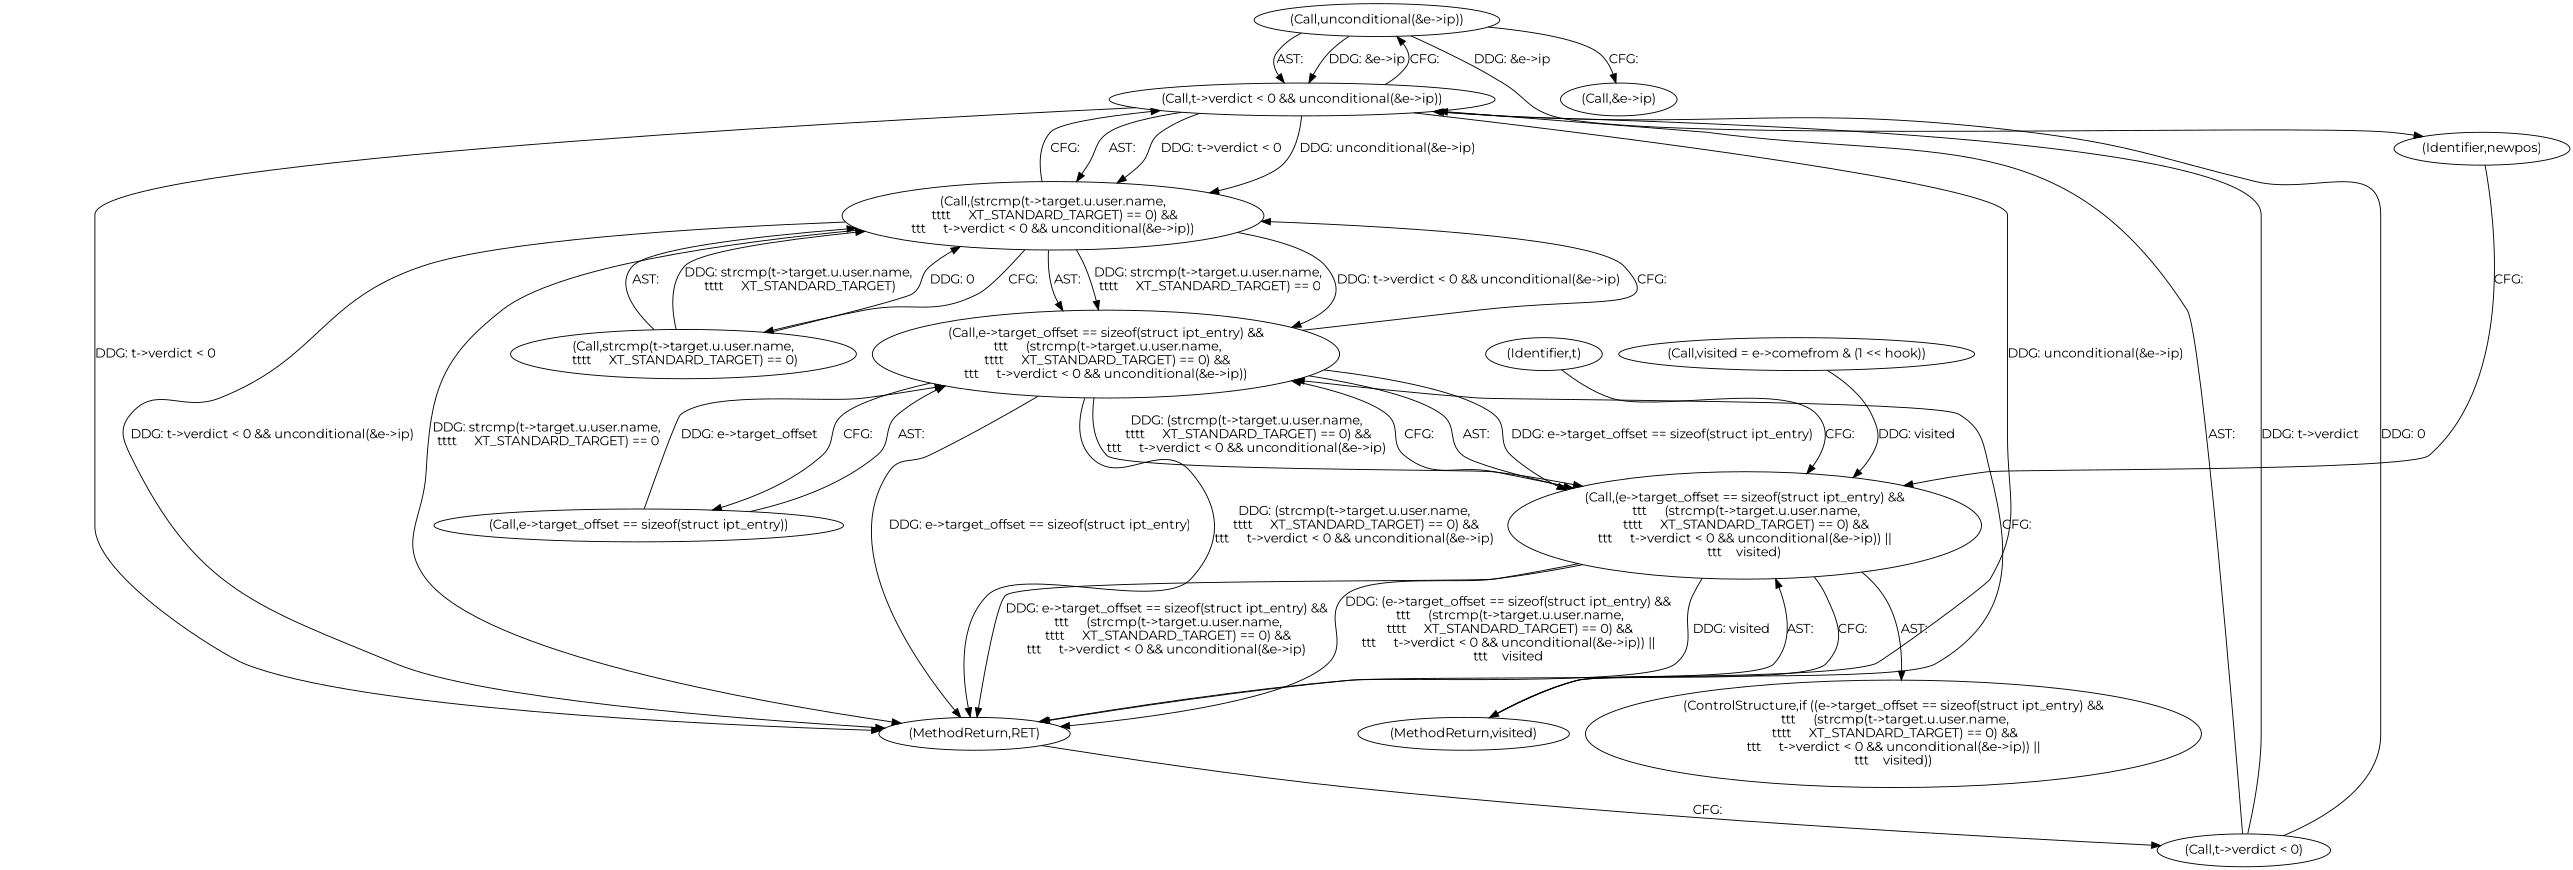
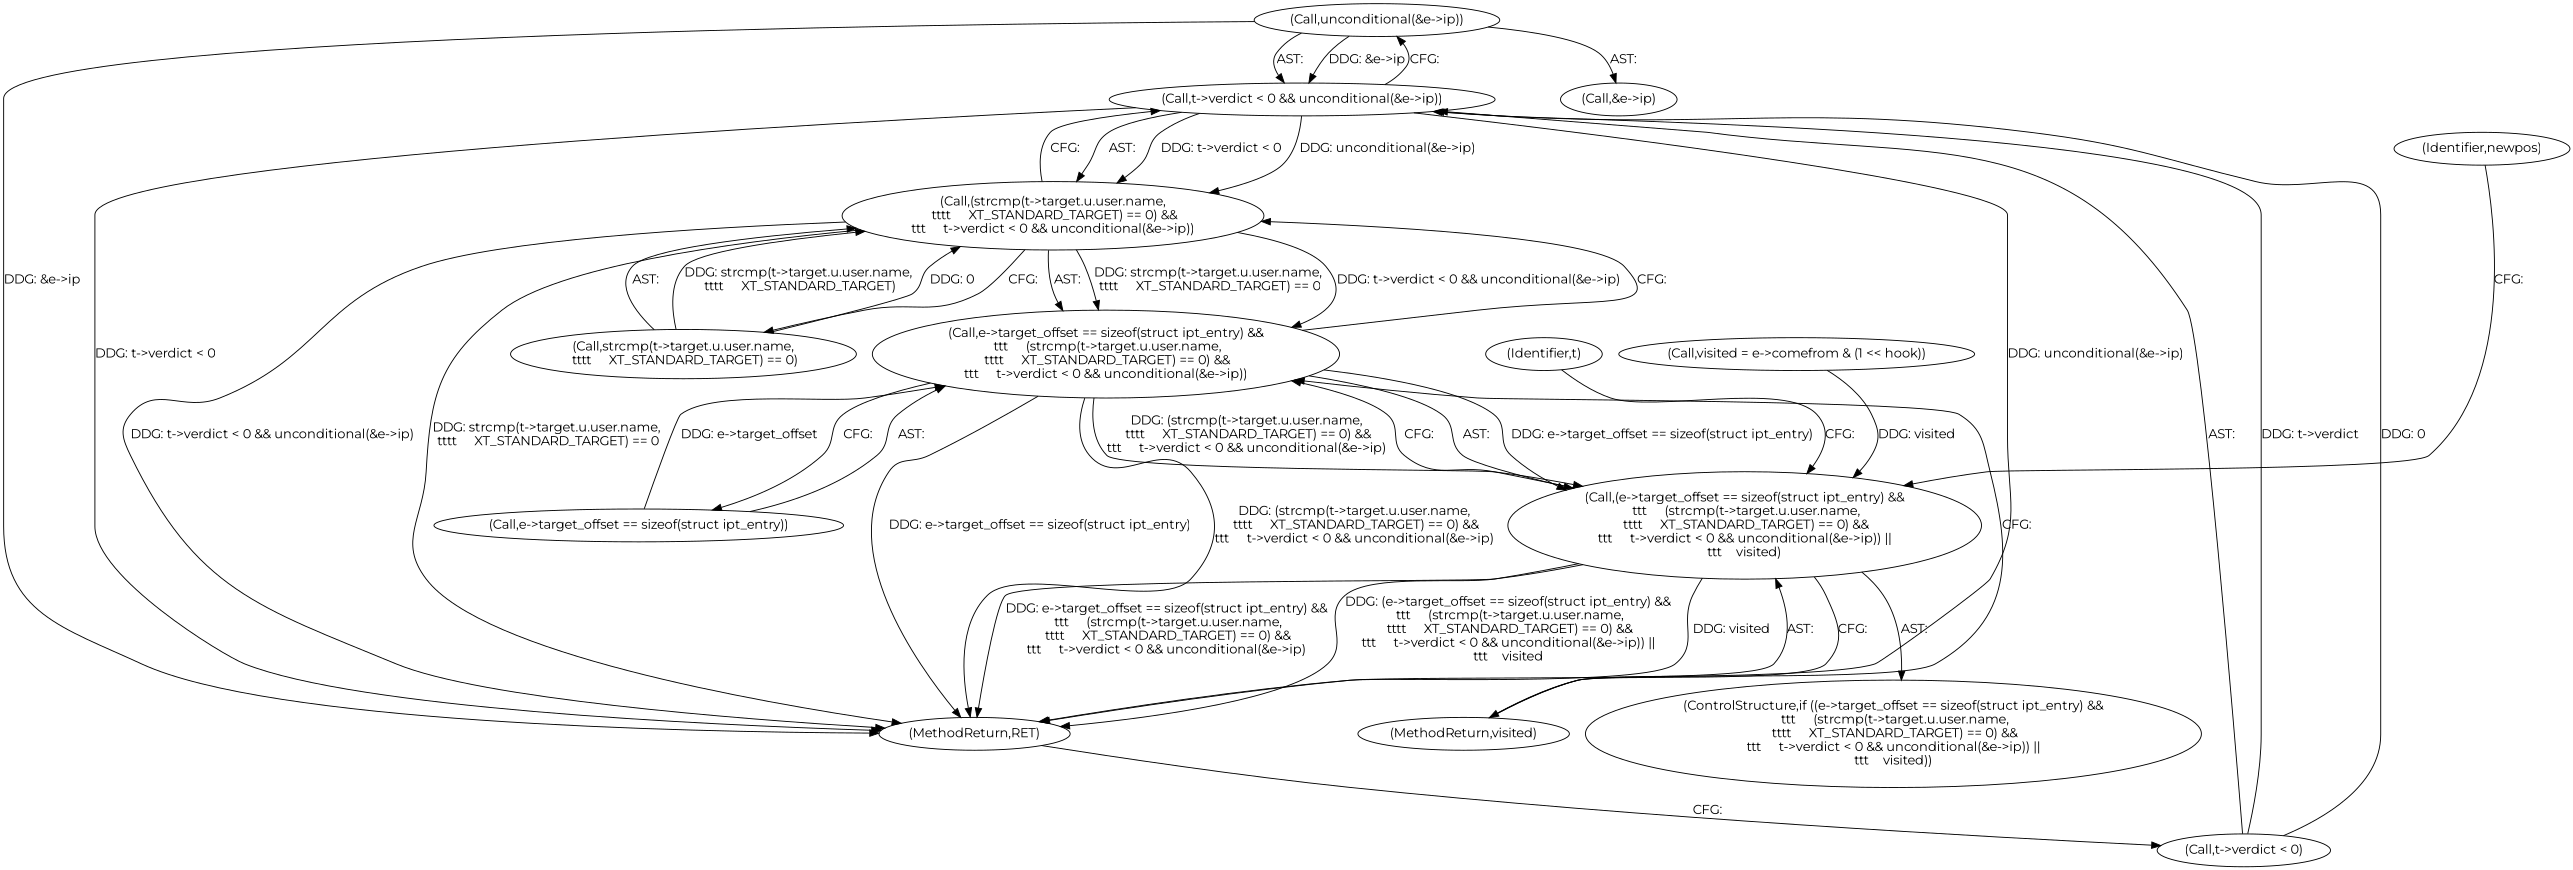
(1626, 60) -> (1626, 60)
(1927, 131) -> (4, 155)
